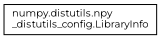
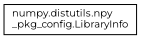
(80, 20) -> (70, 20)
